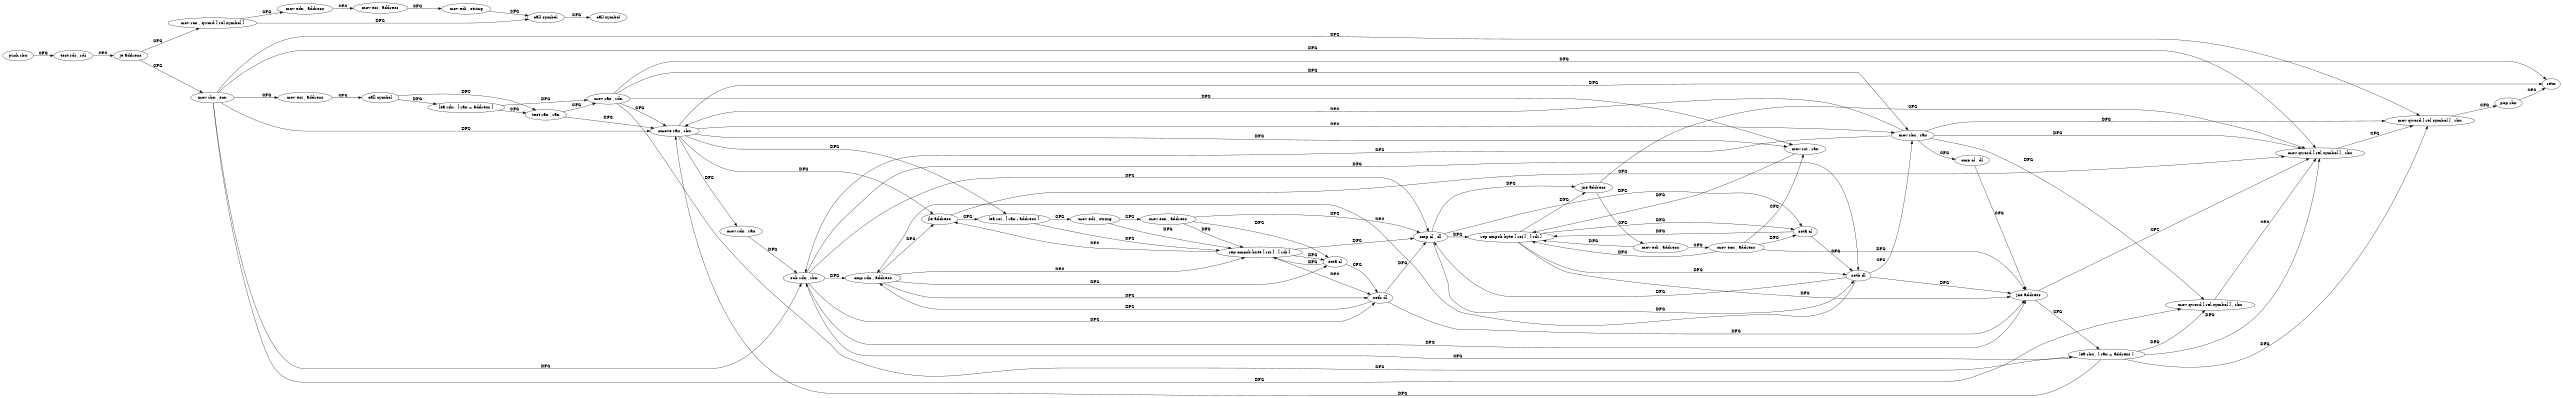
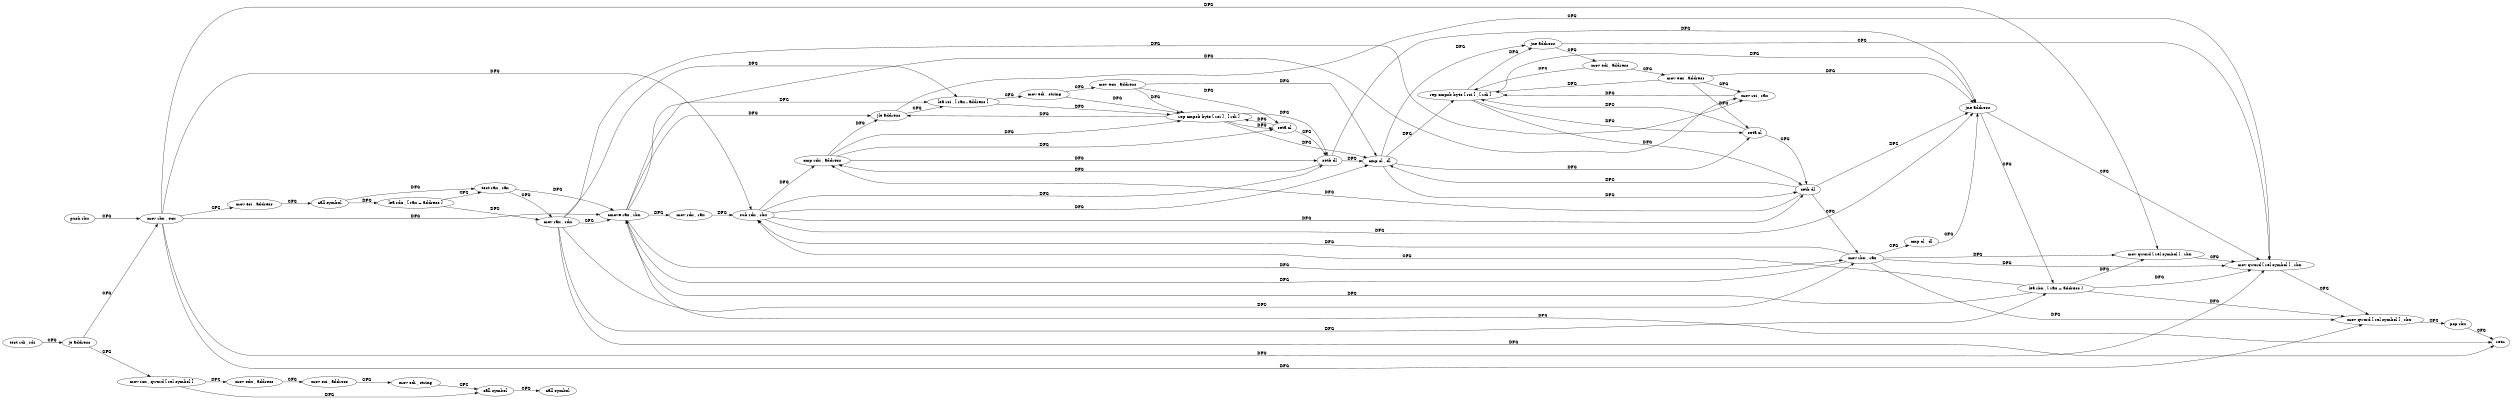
(267, 12) -> (216, 380)
(42, 56) -> (116, 219)
none -> (725, 66)
